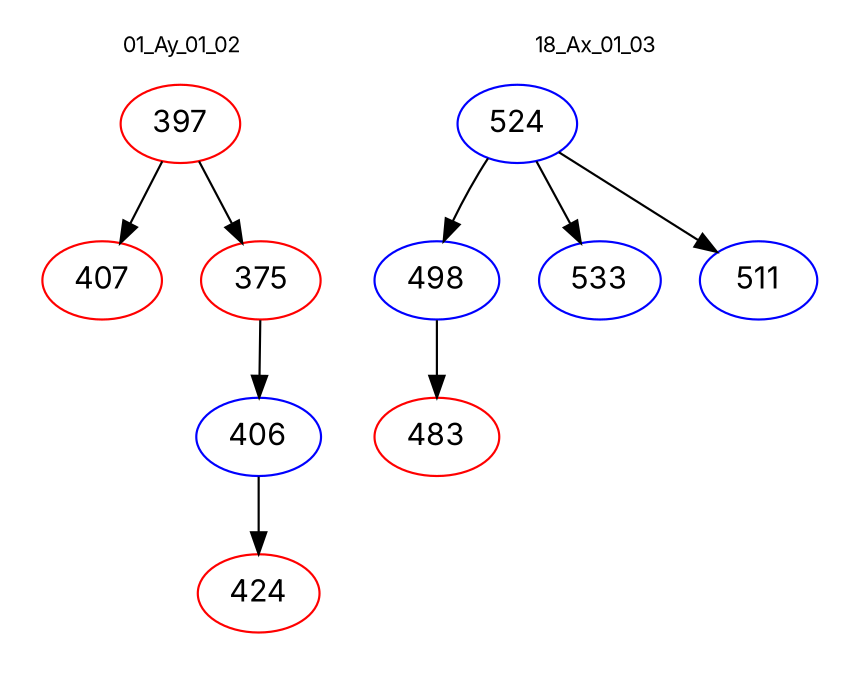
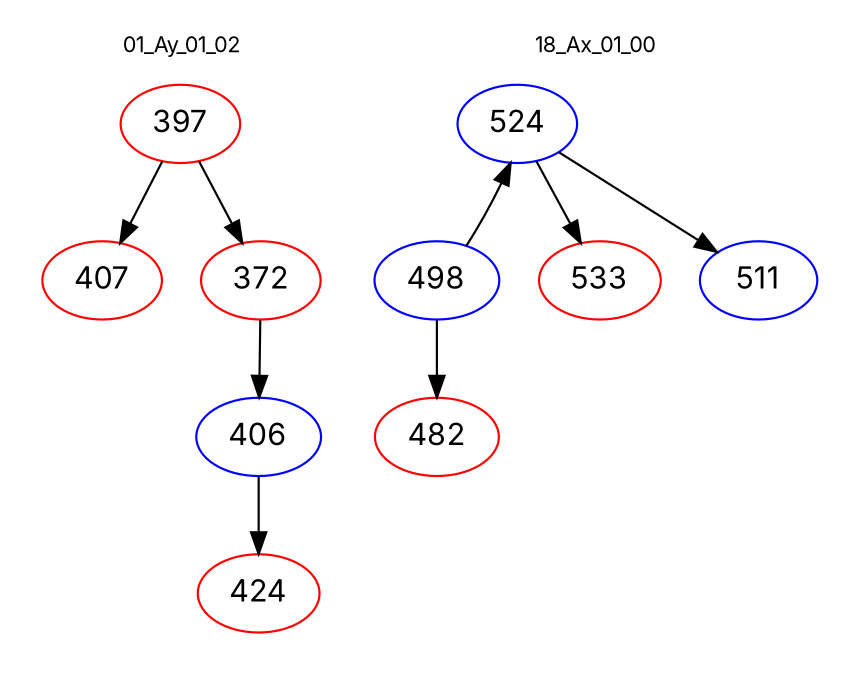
(596, 47) -> (596, 47)
(470, 189) -> (485, 215)
(261, 280) -> (261, 280)
(600, 280) -> (600, 280)
(437, 437) -> (437, 437)
